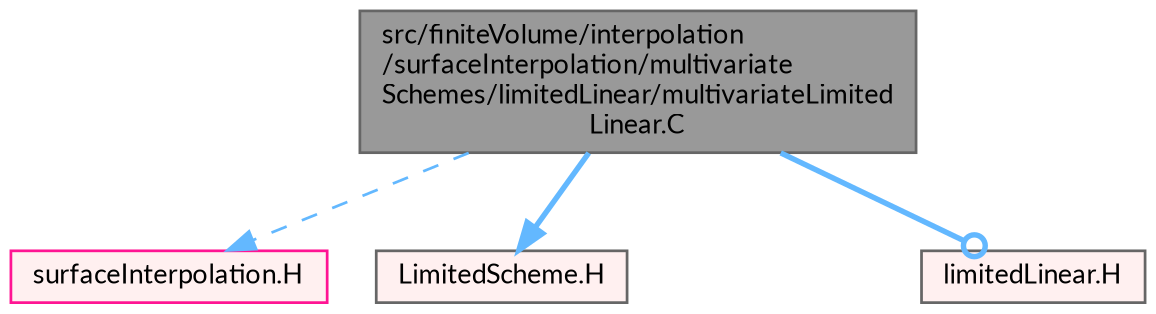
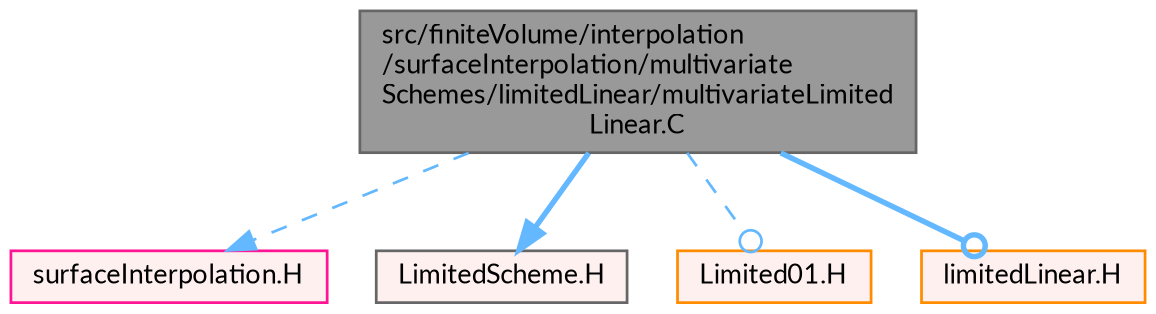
none -> (774, 277)
(1033, 277) -> (1033, 277)
